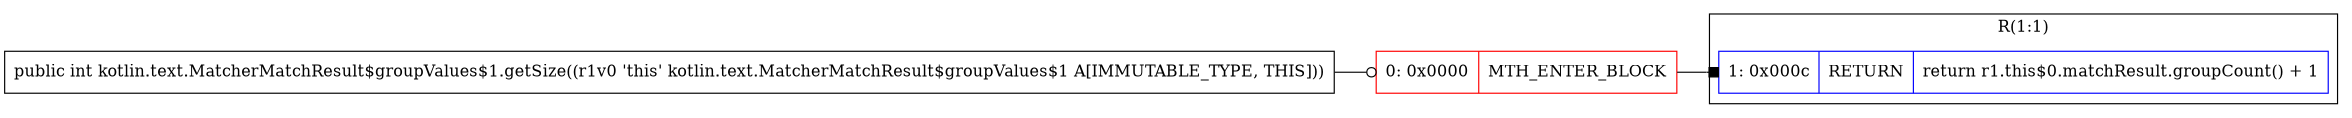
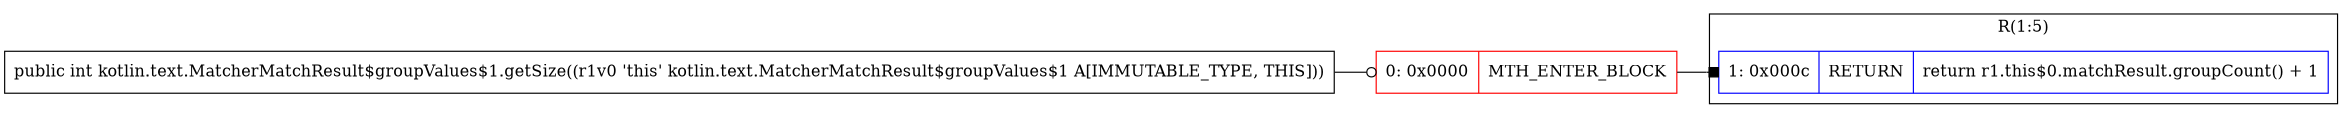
(2024, 27) -> (2024, 27)
